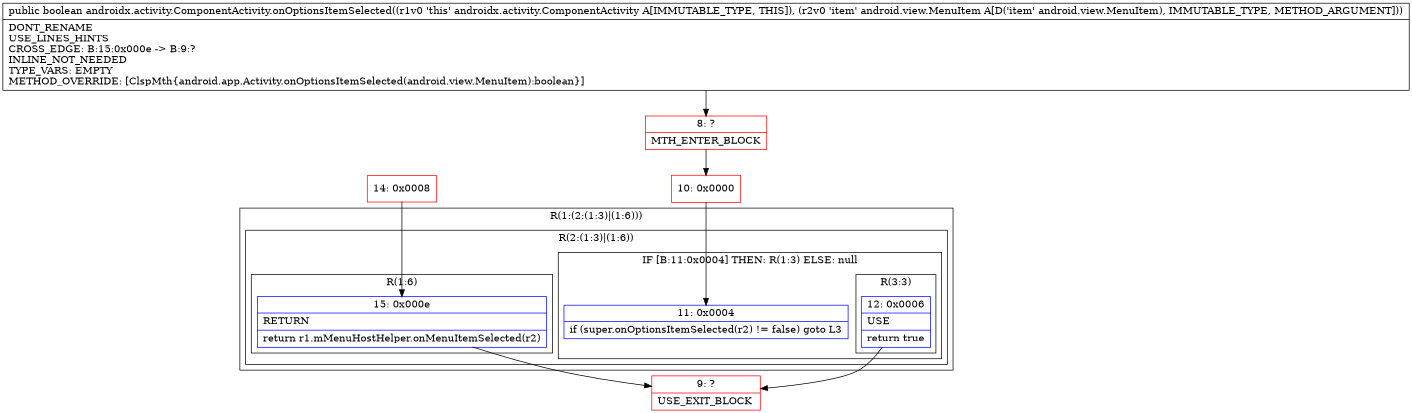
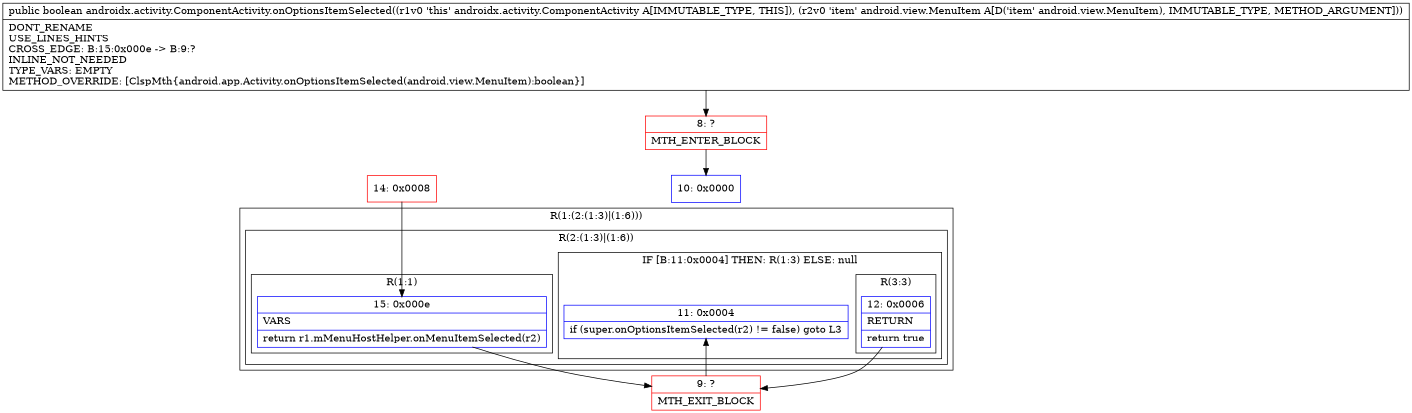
(706, 189) -> (706, 189)
(706, 248) -> (706, 354)
(402, 283) -> (402, 283)
(286, 321) -> (277, 321)
(879, 321) -> (890, 321)
(705, 401) -> (706, 401)
